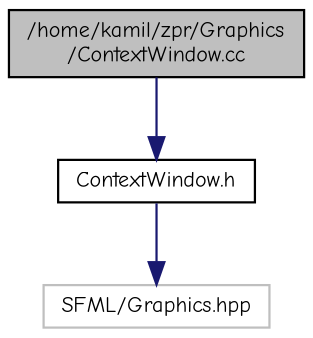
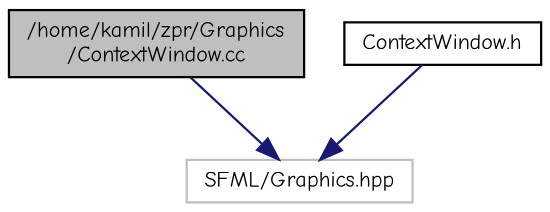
(157, 107) -> (226, 111)
